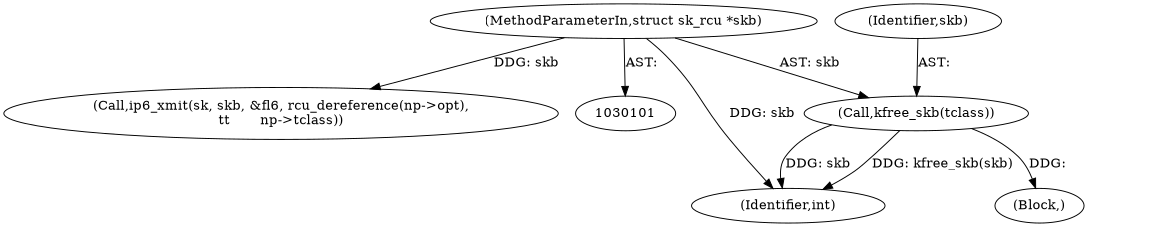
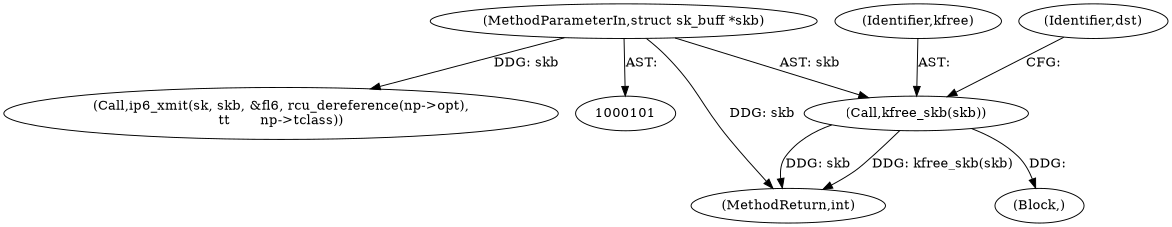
(624, 21) -> (624, 21)
(918, 21) -> (918, 21)
none -> (1093, 21)
(626, 113) -> (626, 113)
(916, 113) -> (916, 113)
(788, 206) -> (788, 206)
